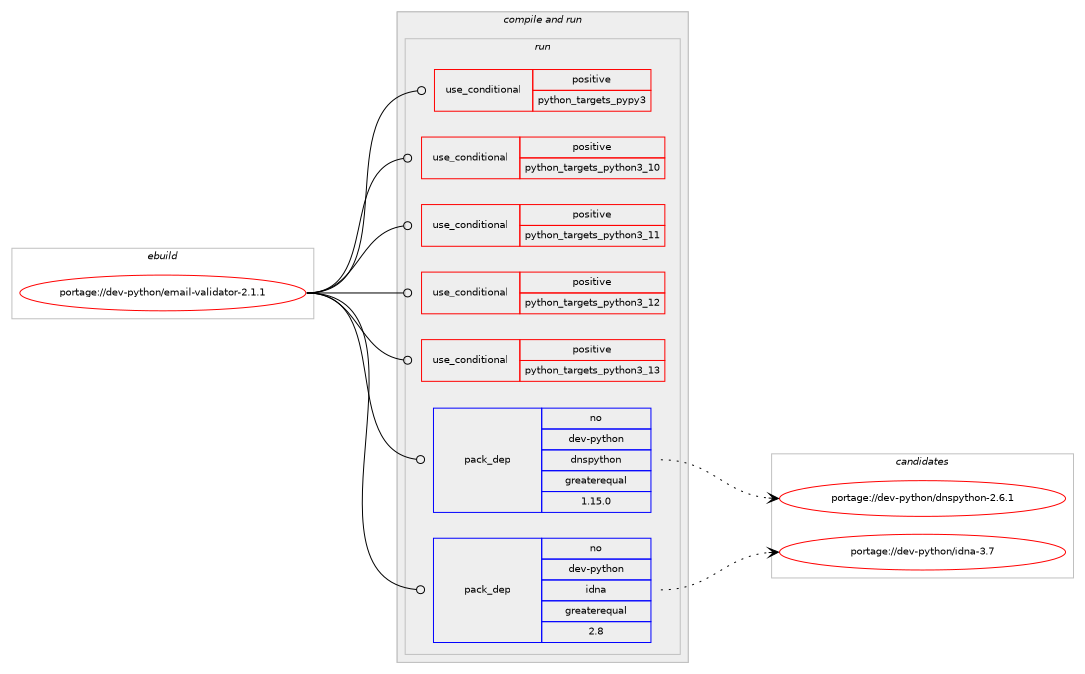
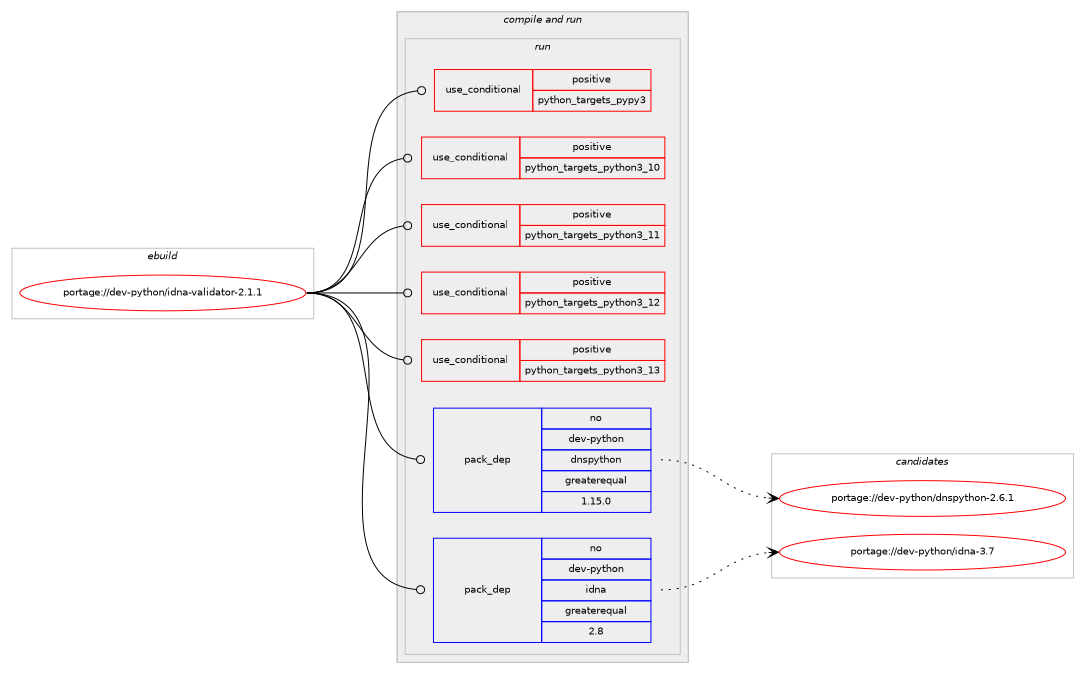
(163, 293) -> (163, 293)
